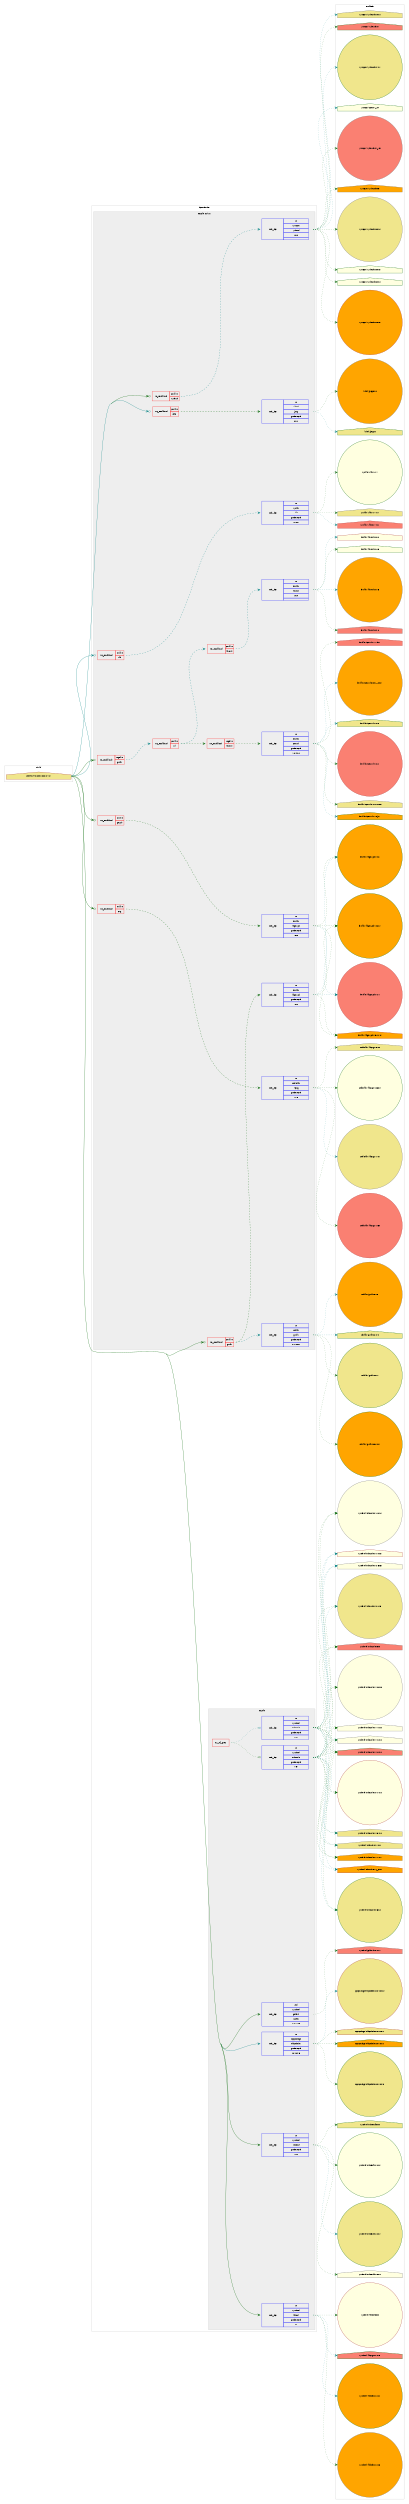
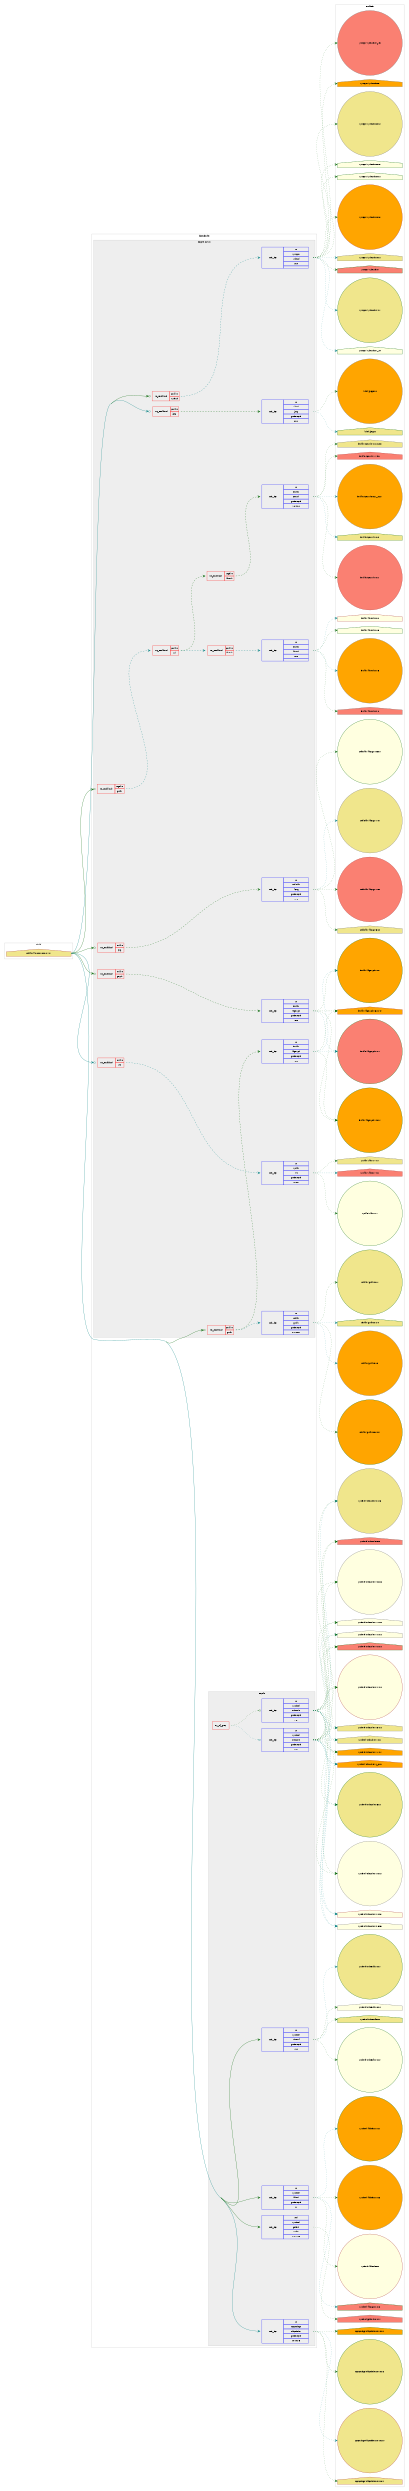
(370, 108) -> (370, 351)
(370, 817) -> none
(370, 995) -> (370, 1051)
